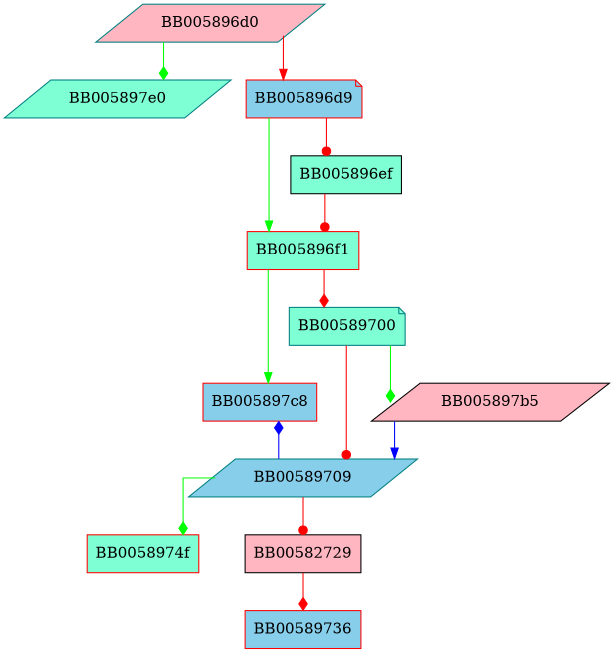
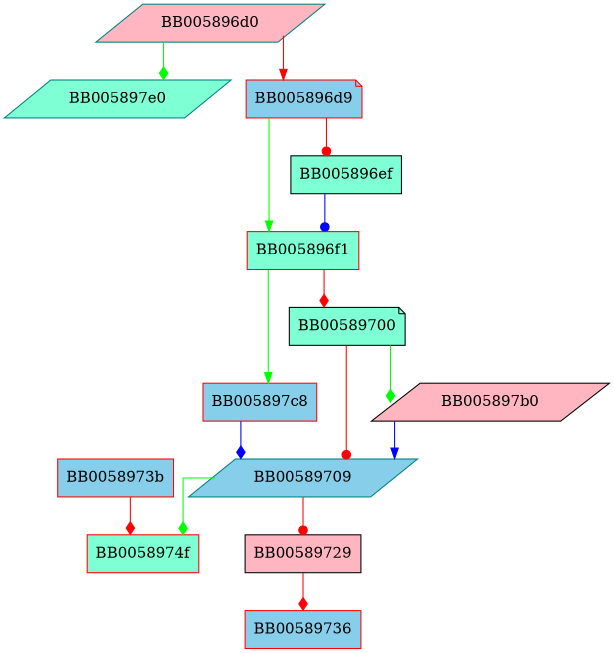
(325, 208) -> (325, 208)
(347, 326) -> (347, 326)
(490, 402) -> (490, 402)
(279, 447) -> (241, 434)
none -> (116, 478)
(303, 554) -> (303, 554)
